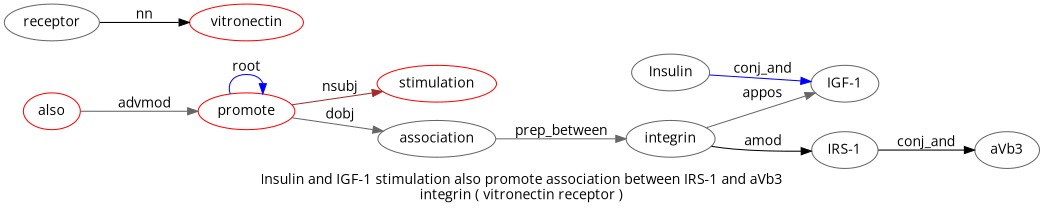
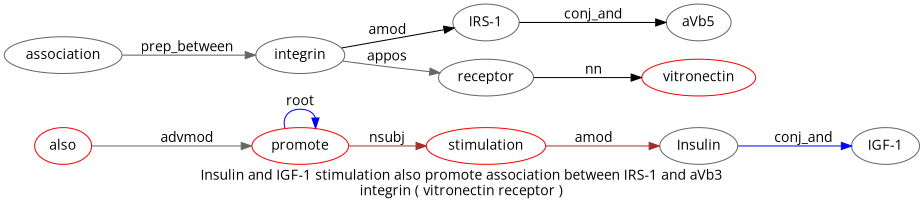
(756, 112) -> (386, 67)
(332, 124) -> none
none -> (597, 146)
(1007, 150) -> (699, 22)
